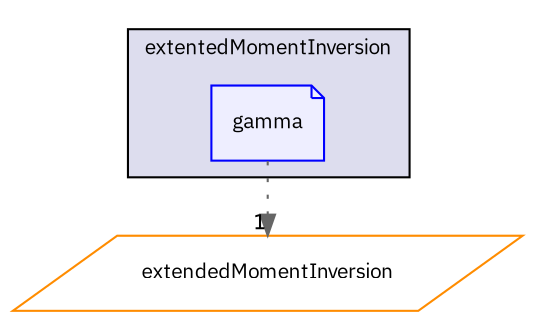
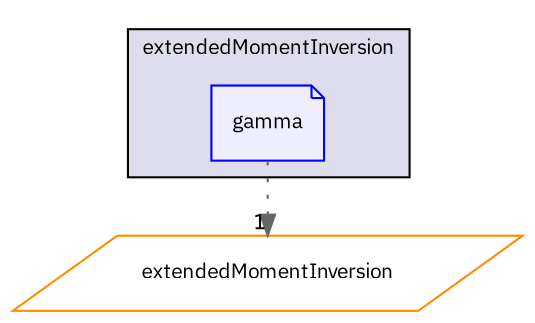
(269, 49) -> (269, 49)
